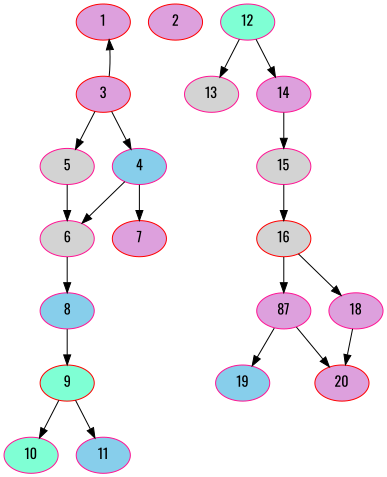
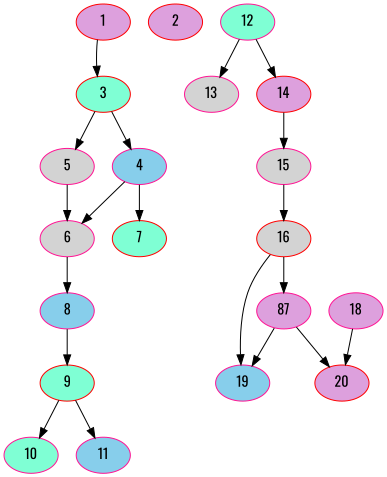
(110, 63) -> (97, 53)
(103, 94) -> (103, 94)
(284, 94) -> (284, 94)
(139, 239) -> (139, 239)
(316, 271) -> (245, 301)
